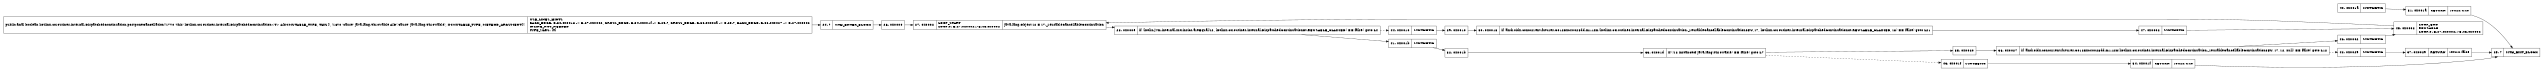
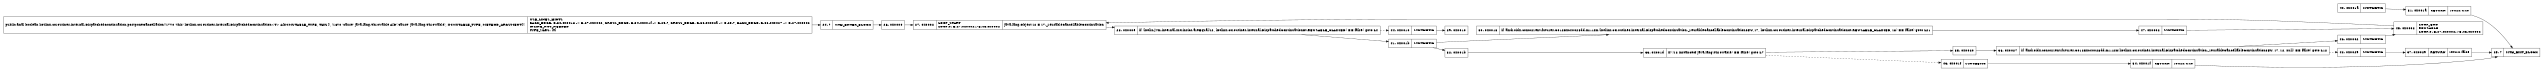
(1471, 30) -> (1521, 39)
